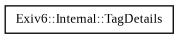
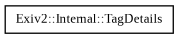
(89, 20) -> (89, 20)
